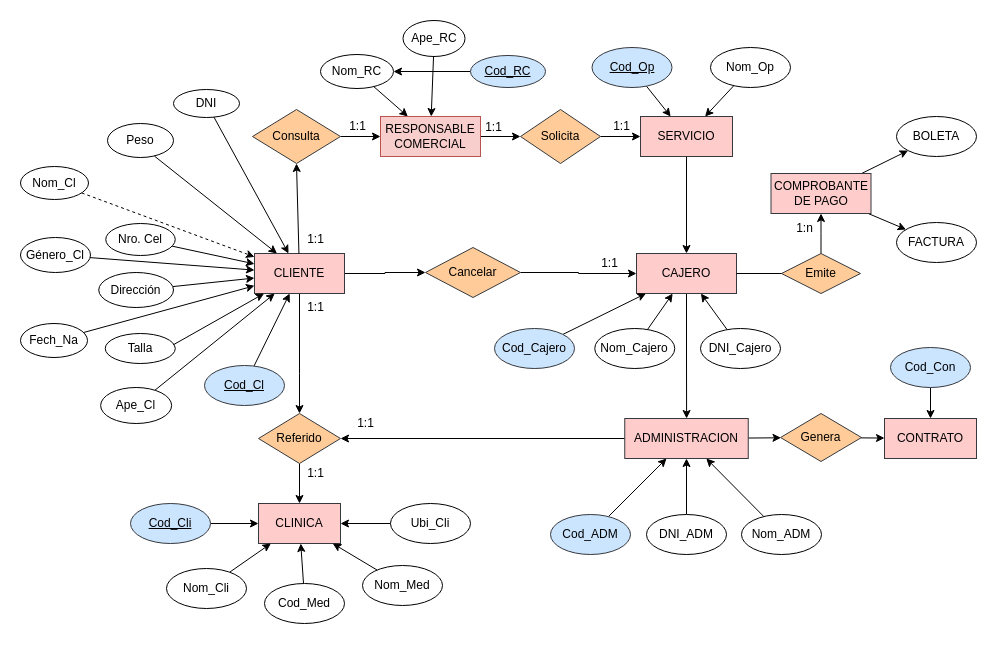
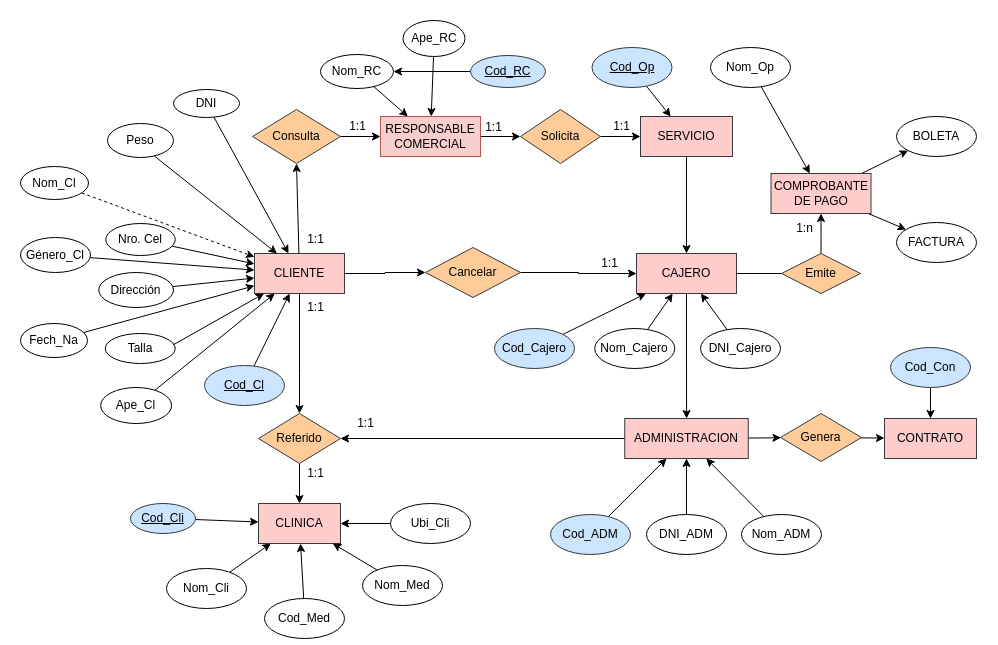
(722, 98) -> (784, 127)
(171, 524) -> (163, 519)
(305, 604) -> (305, 619)
